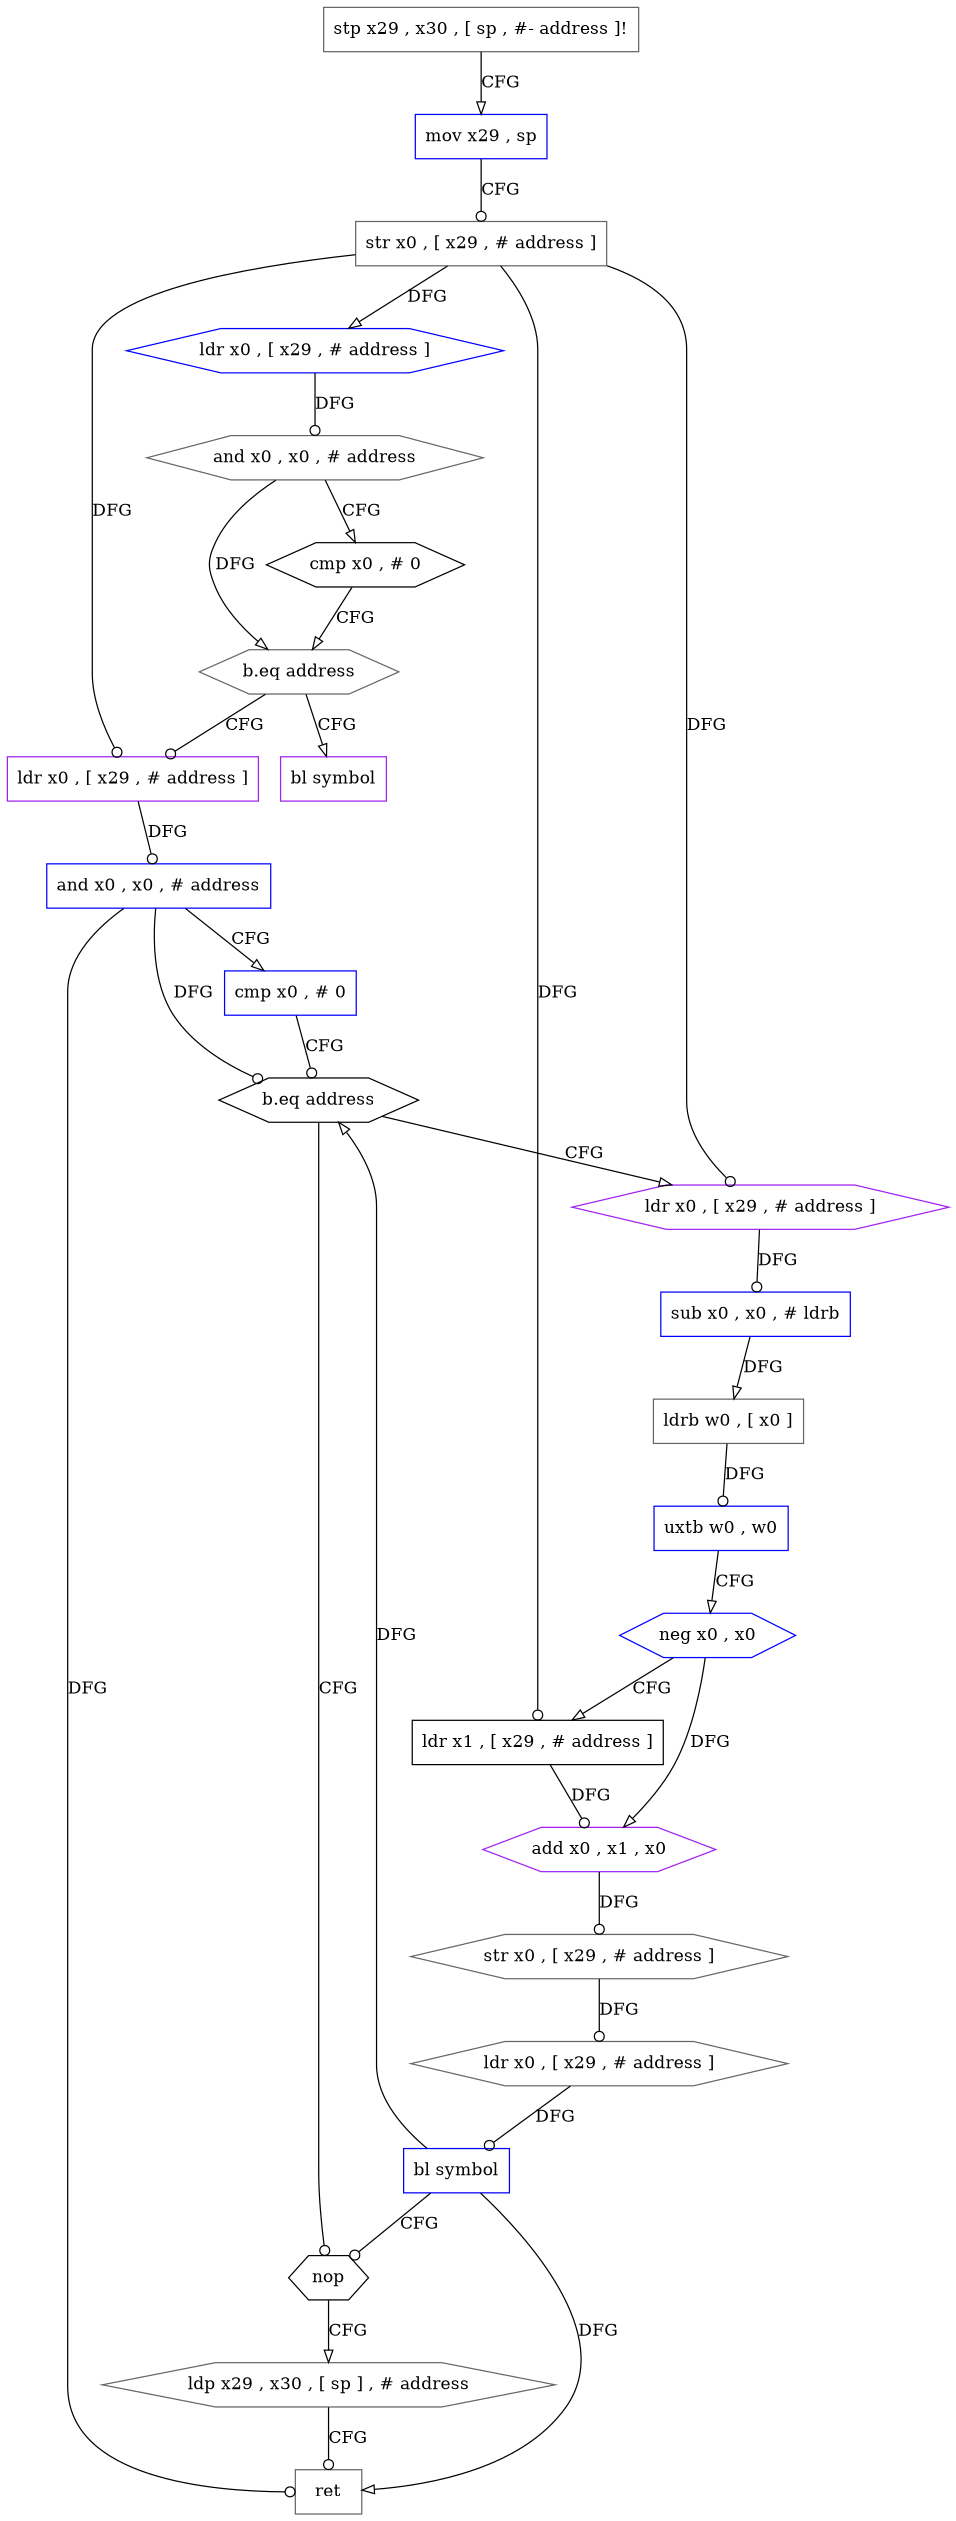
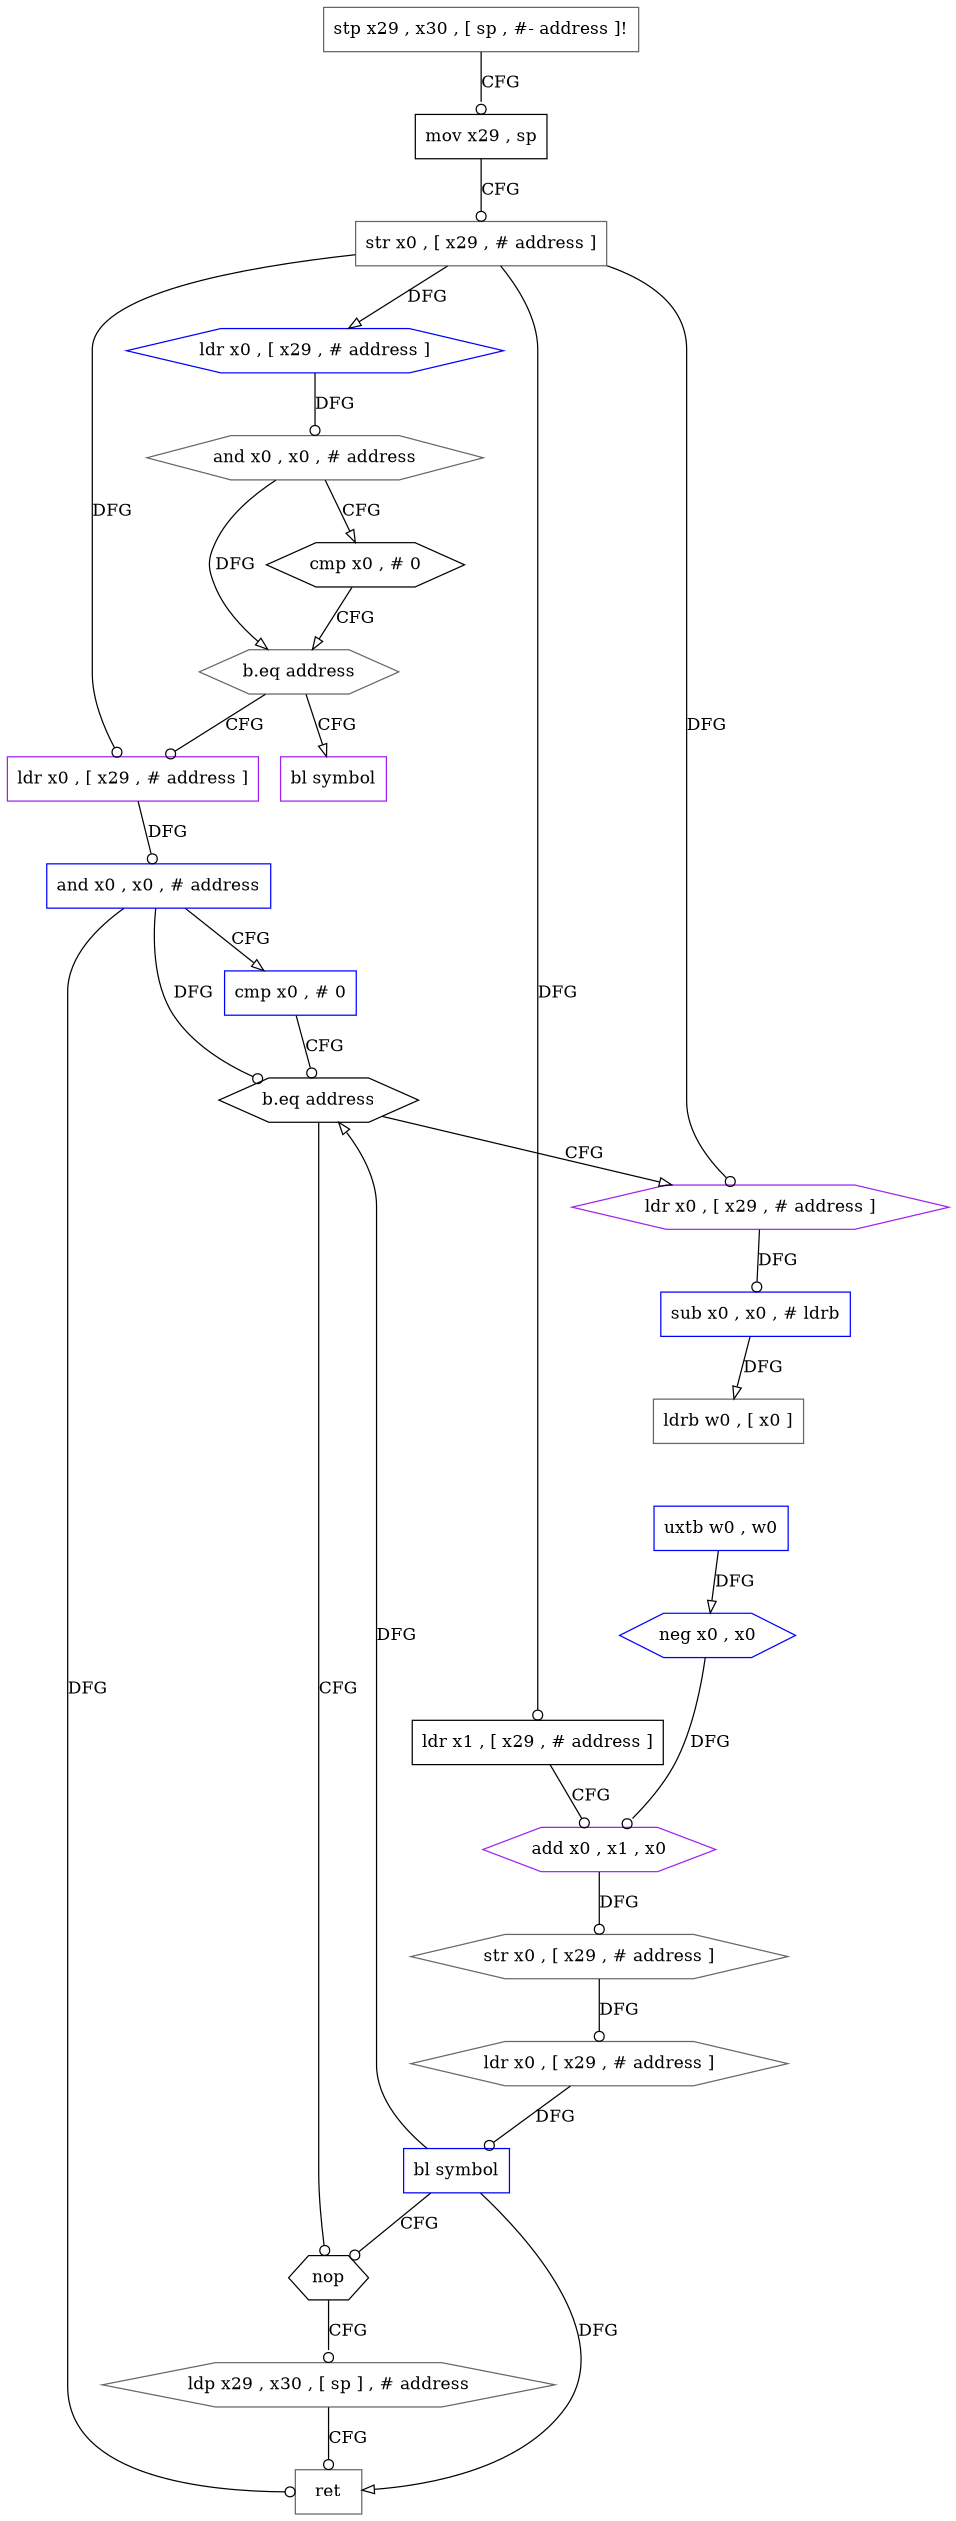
(481, 77) -> (481, 77)
(481, 137) -> (481, 137)
(725, 1470) -> none
(735, 1582) -> (735, 1582)
(628, 1686) -> none
(683, 1745) -> (683, 1745)
(591, 1796) -> (591, 1796)
(329, 2325) -> (329, 2325)
